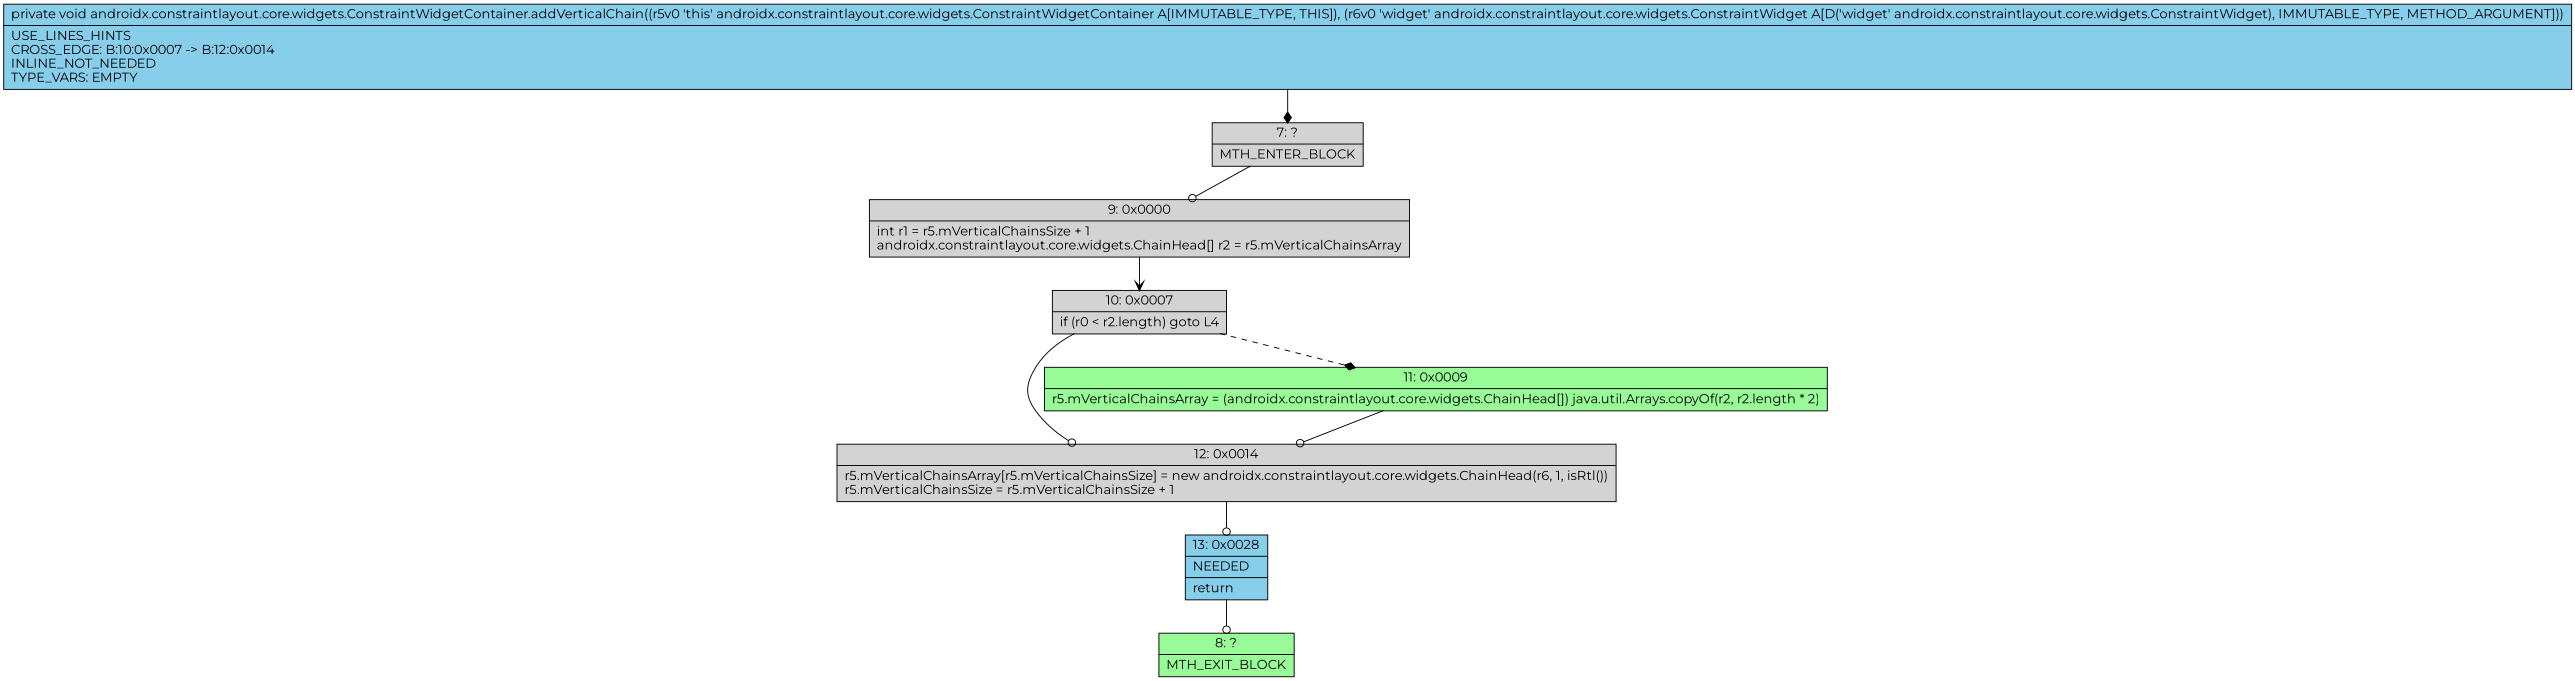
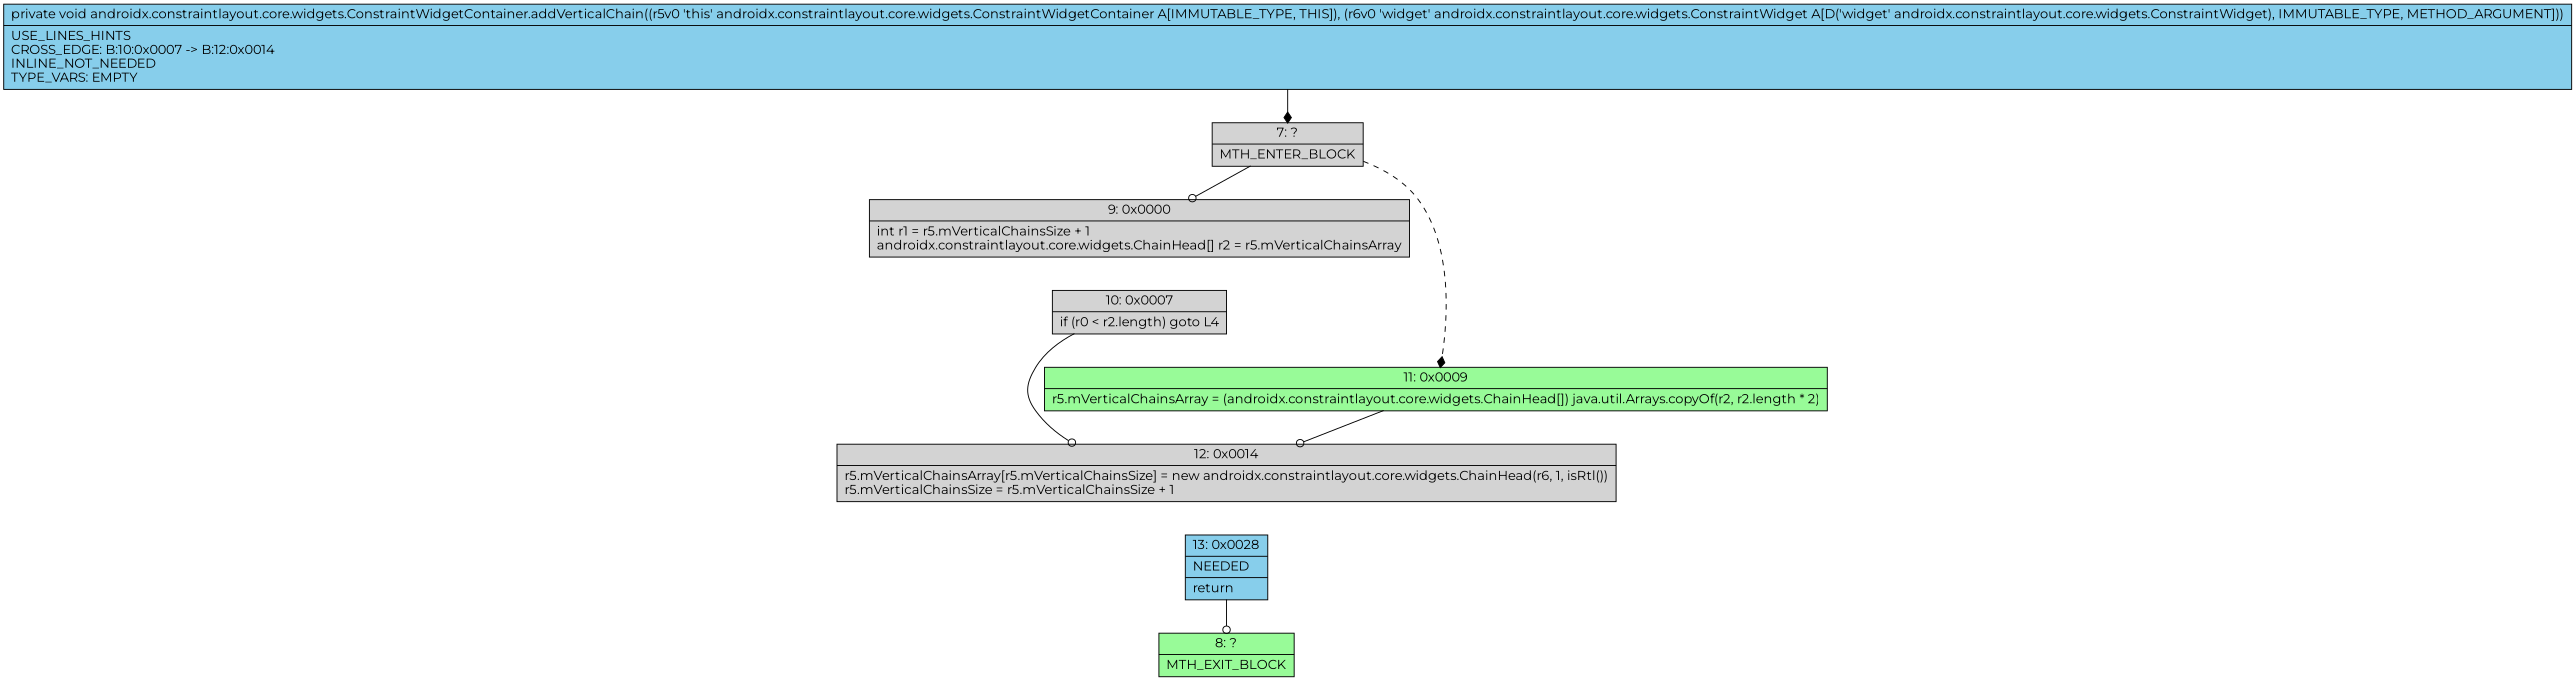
(1139, 269) -> none
(1282, 349) -> (1438, 242)
(1227, 515) -> none
